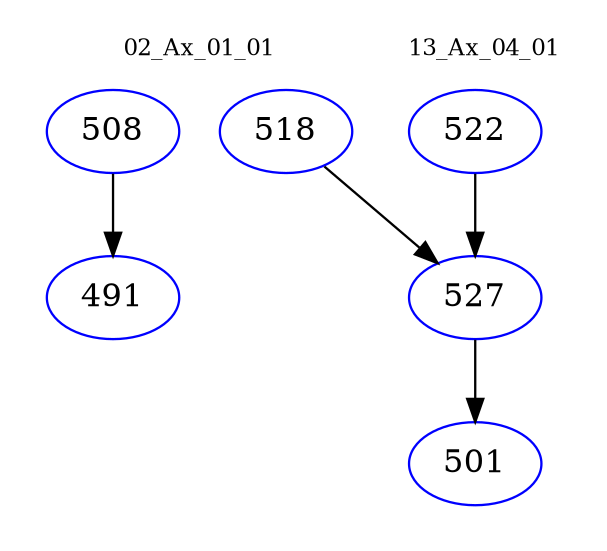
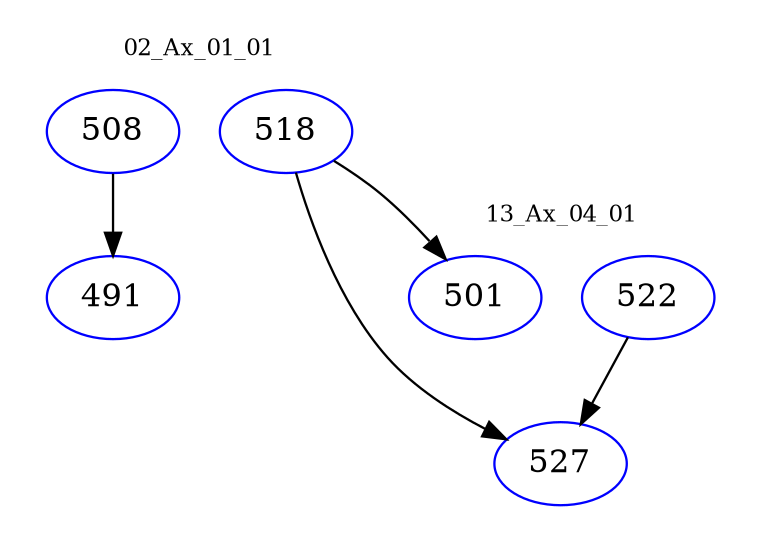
(475, 369) -> (406, 216)
